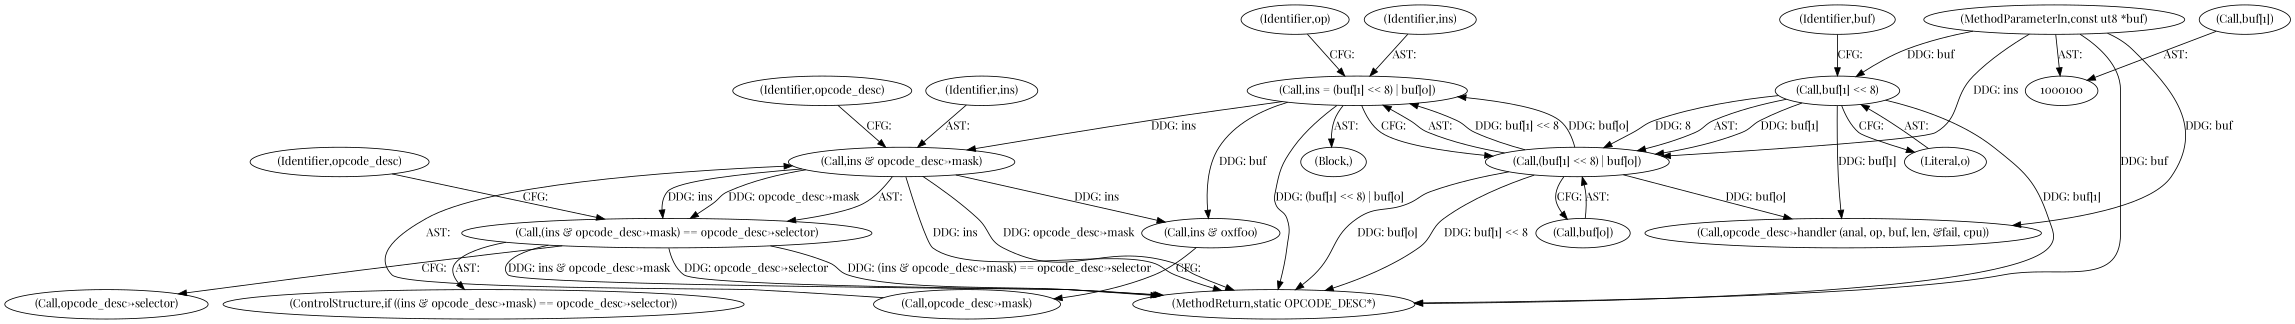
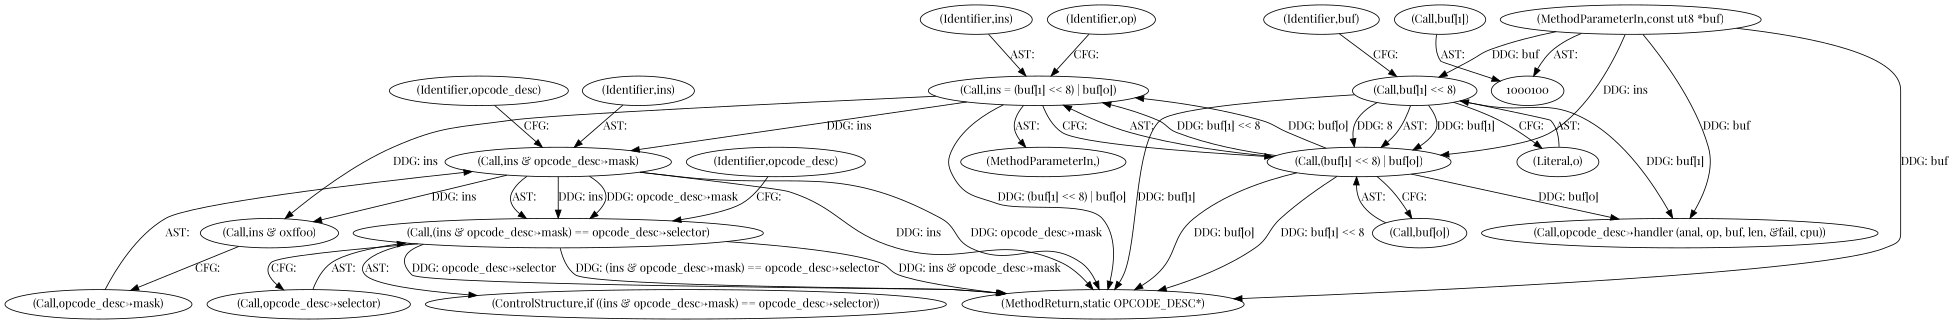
(1243, 162) -> (415, 162)
(1334, 162) -> (1043, 162)
none -> (348, 255)
